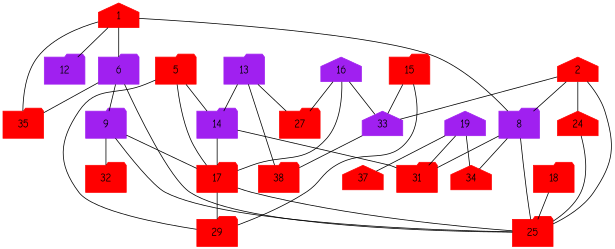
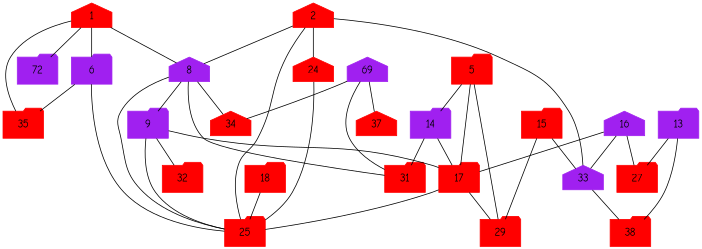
(65, 71) -> (38, 71)
(112, 98) -> (170, 96)
(231, 98) -> none
(465, 125) -> (367, 71)
(519, 125) -> (189, 71)
